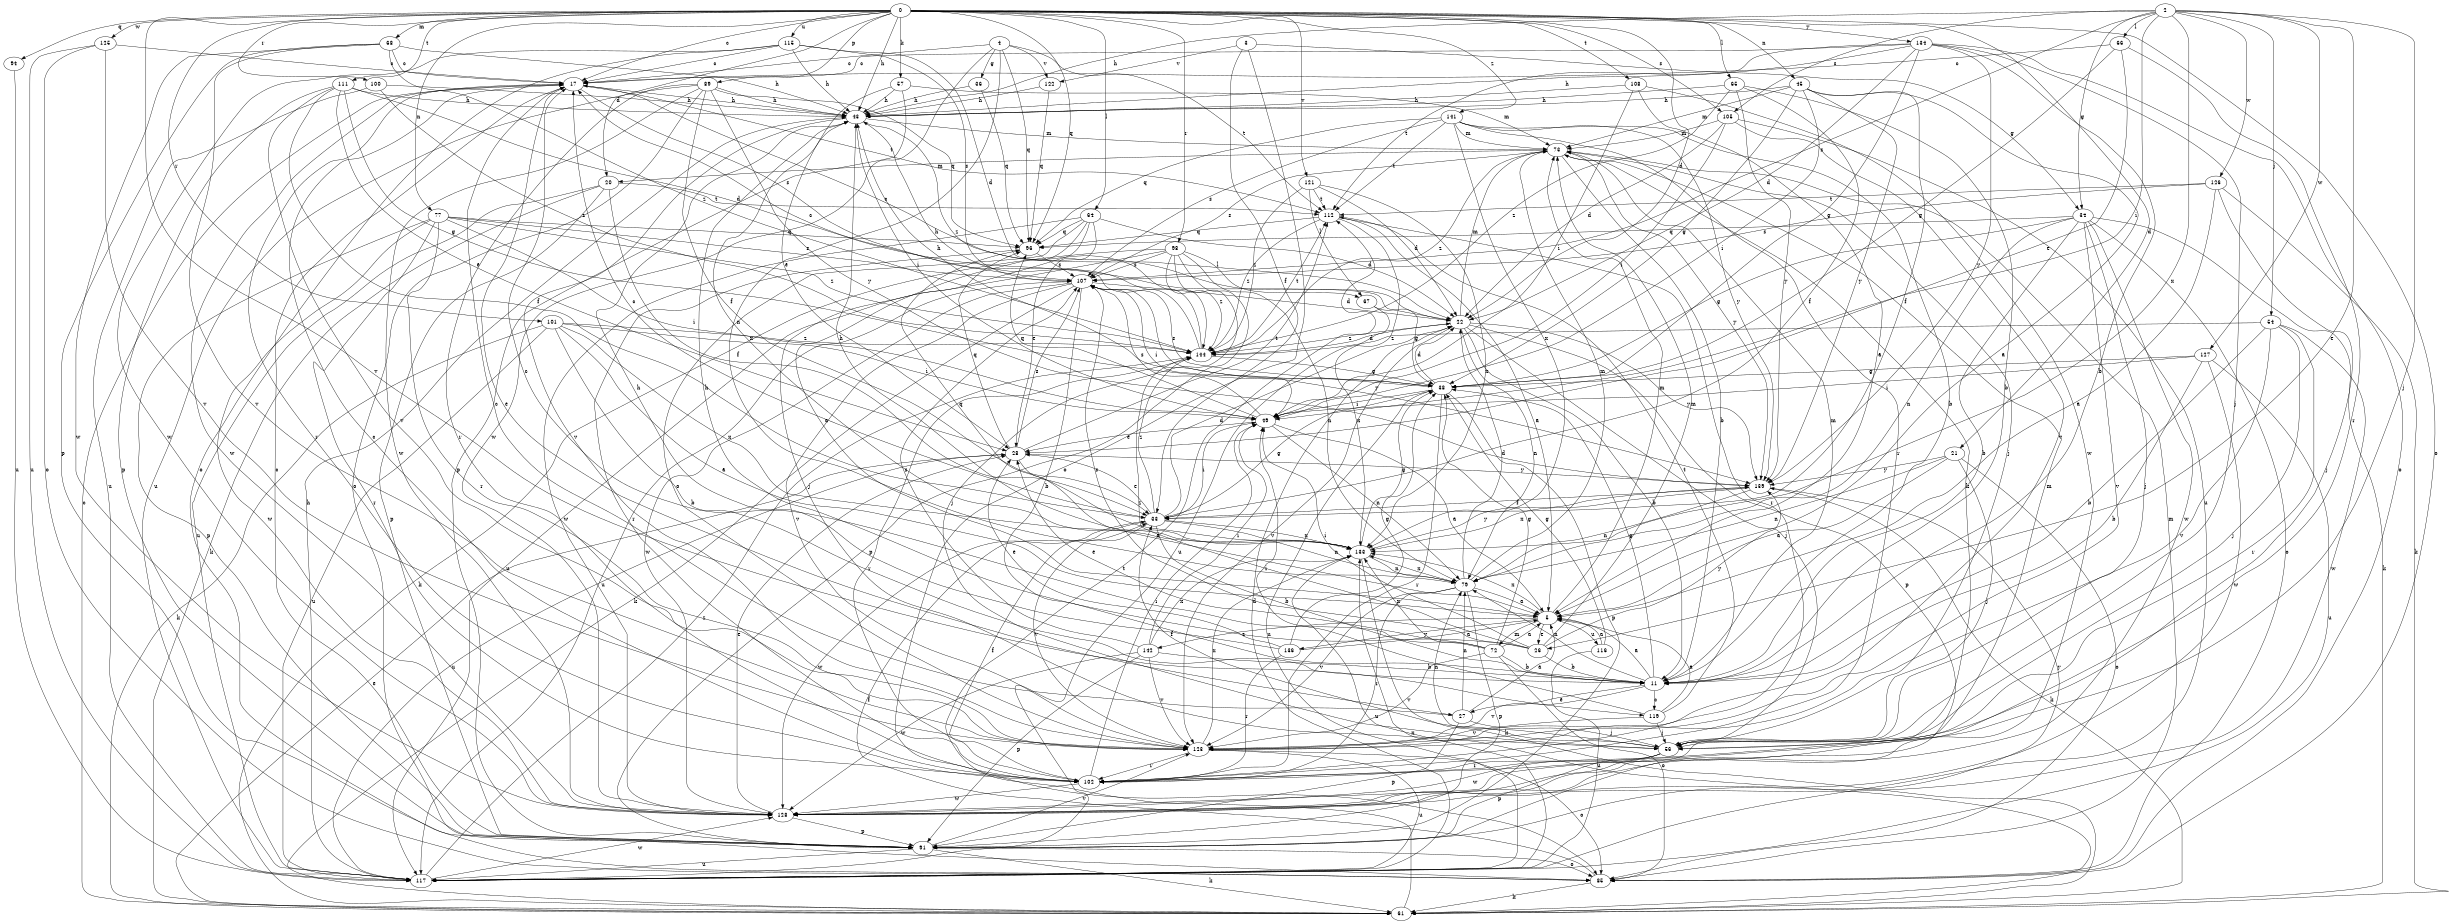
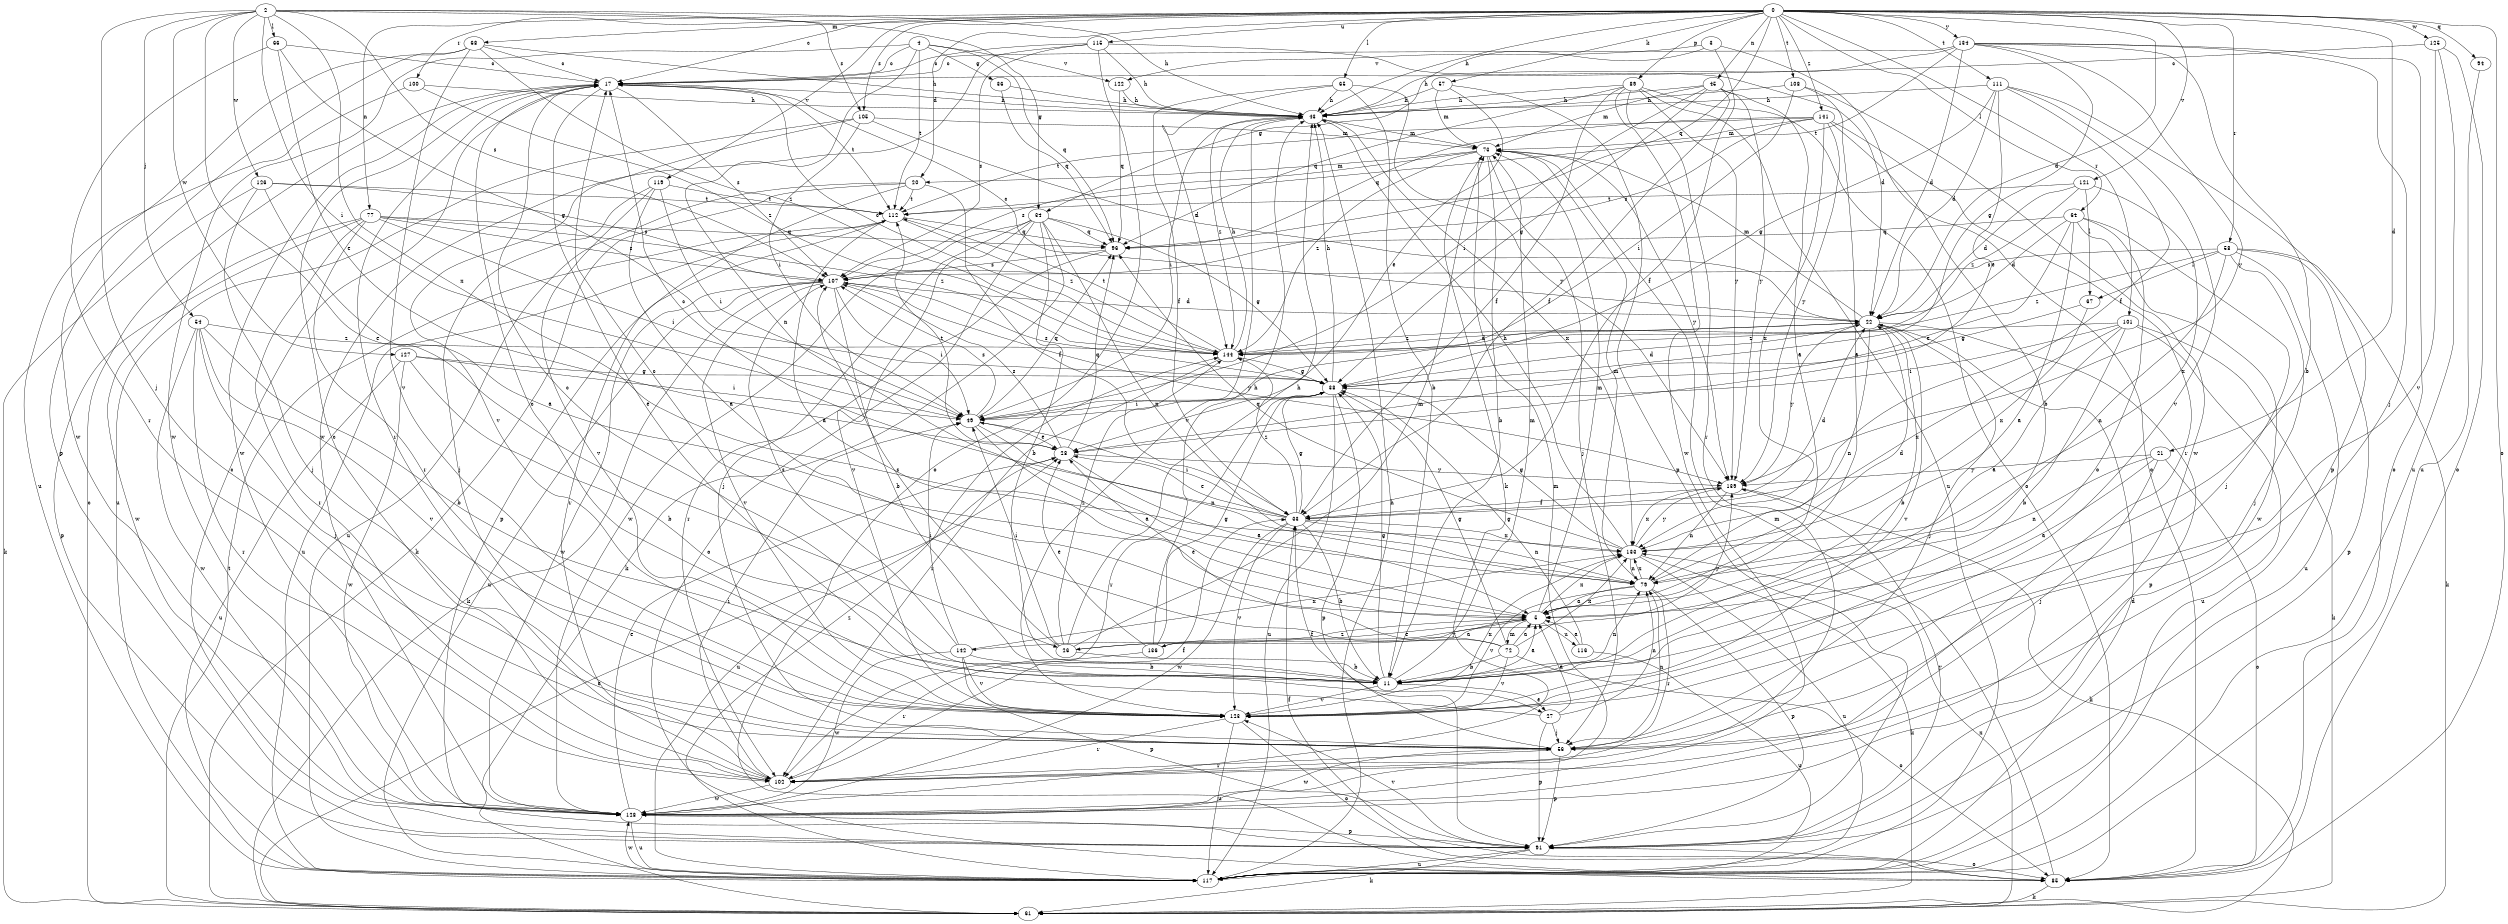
(1175, 249) -> (2227, 249)
(1654, 698) -> (788, 531)
none -> (896, 877)
